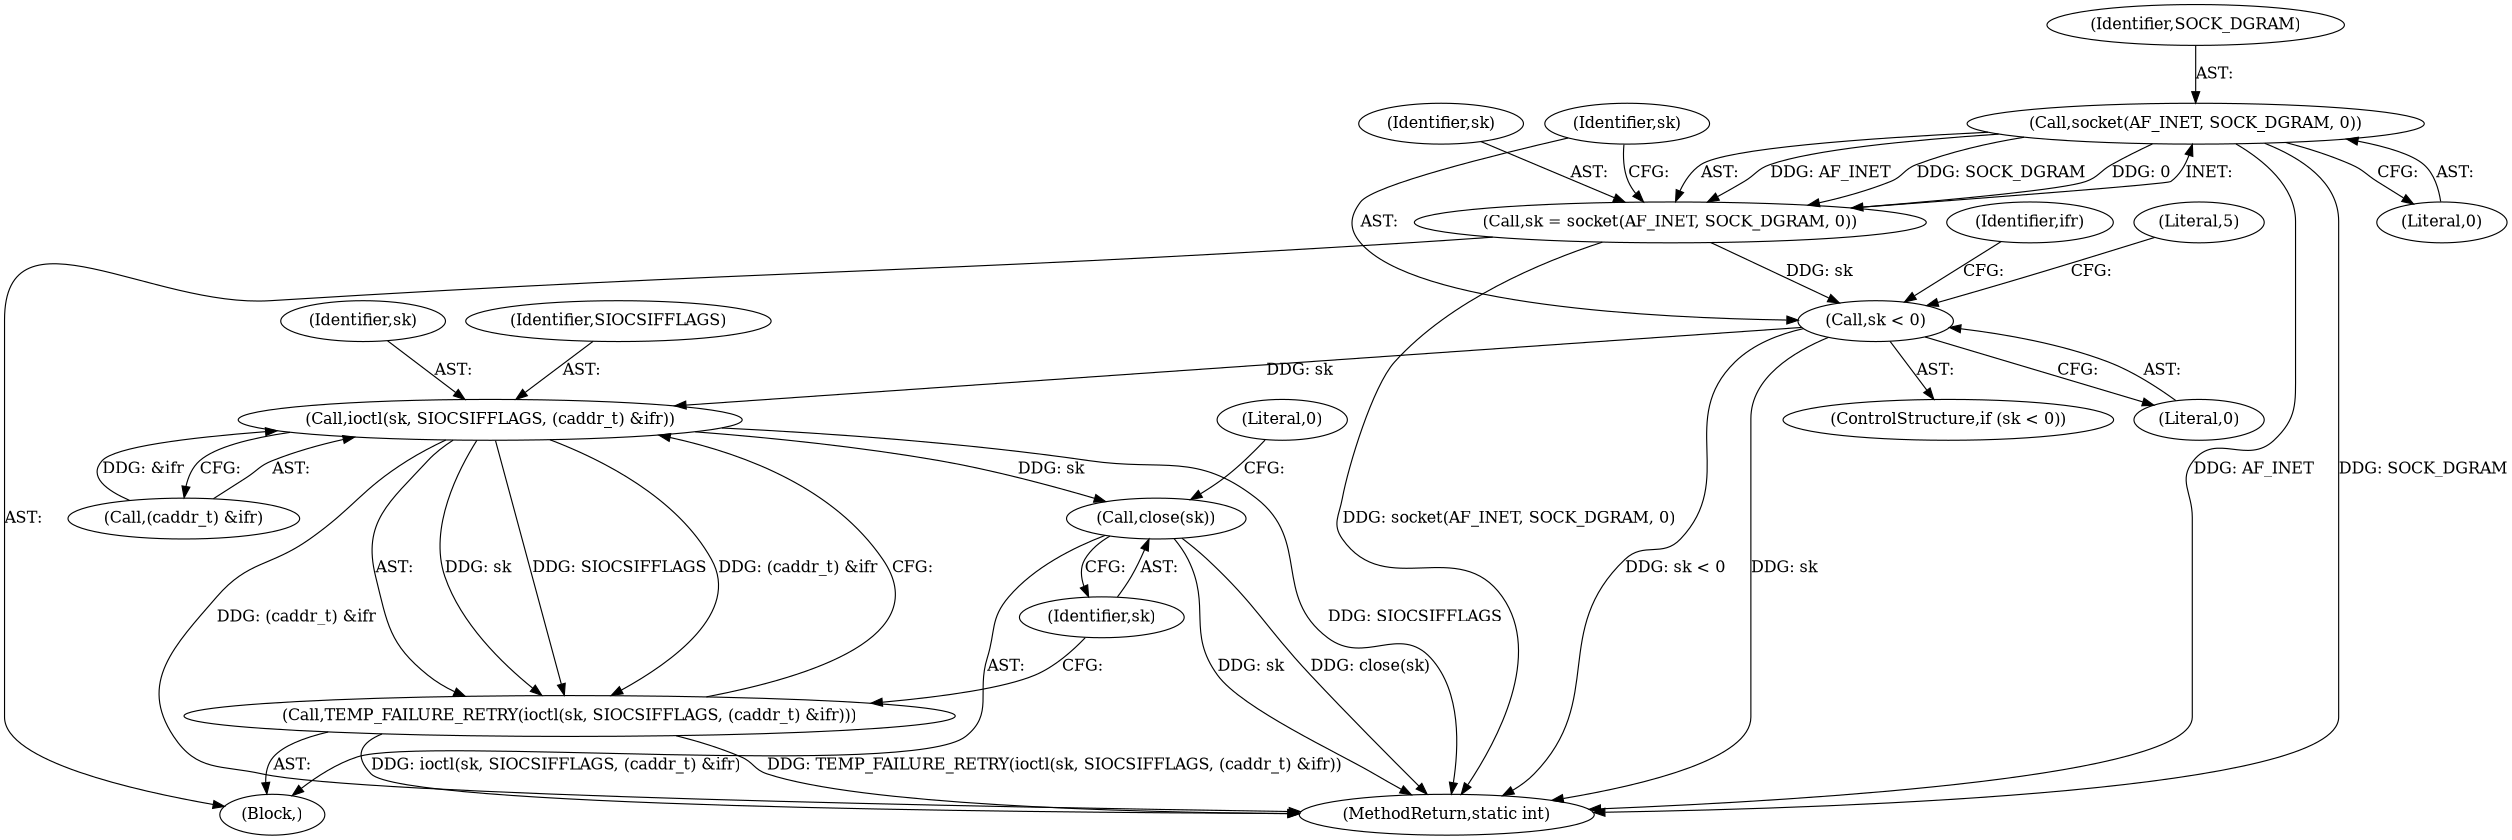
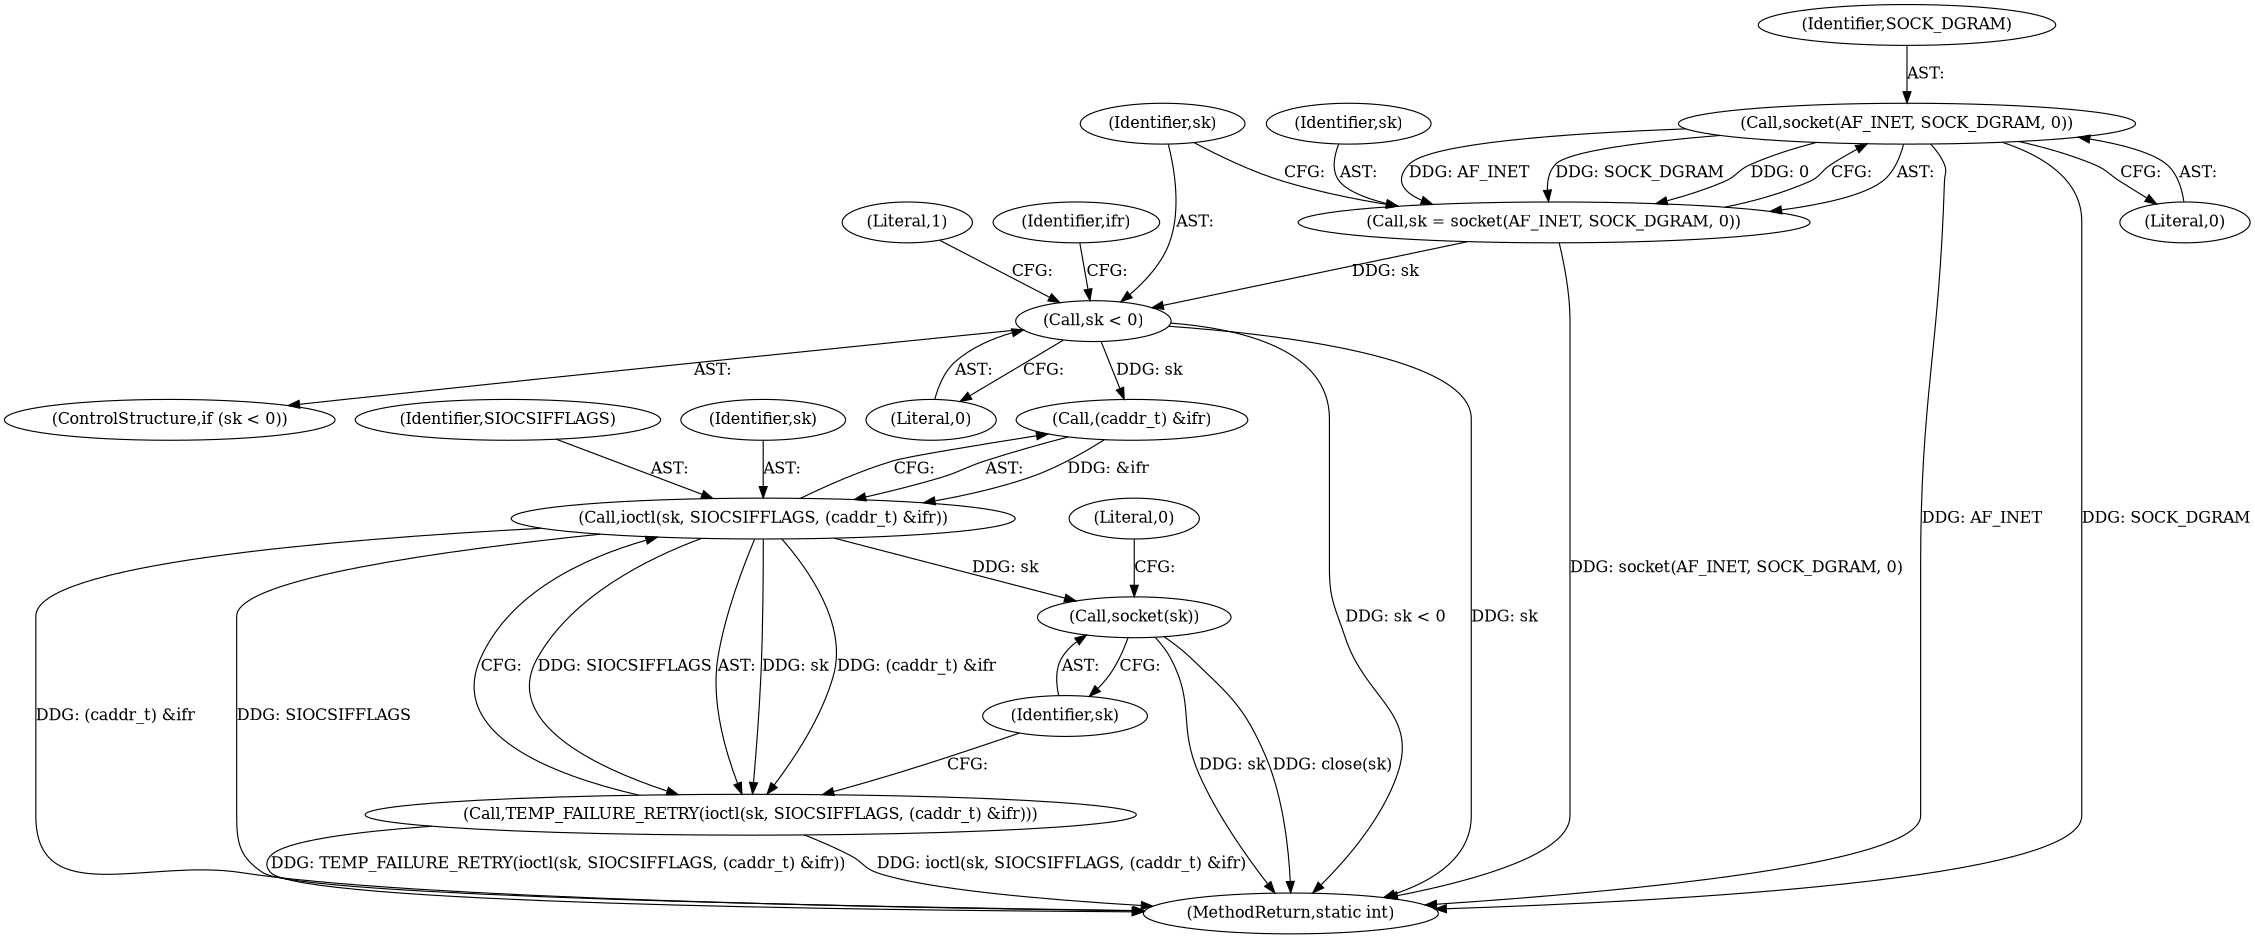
(2212, 173) -> (1854, 173)
(2199, 222) -> (907, 222)
(1244, 366) -> (1111, 365)
(1156, 519) -> (1134, 617)
(272, 815) -> none
